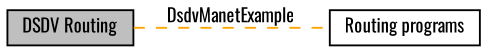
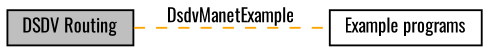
(405, 28) -> (406, 28)
